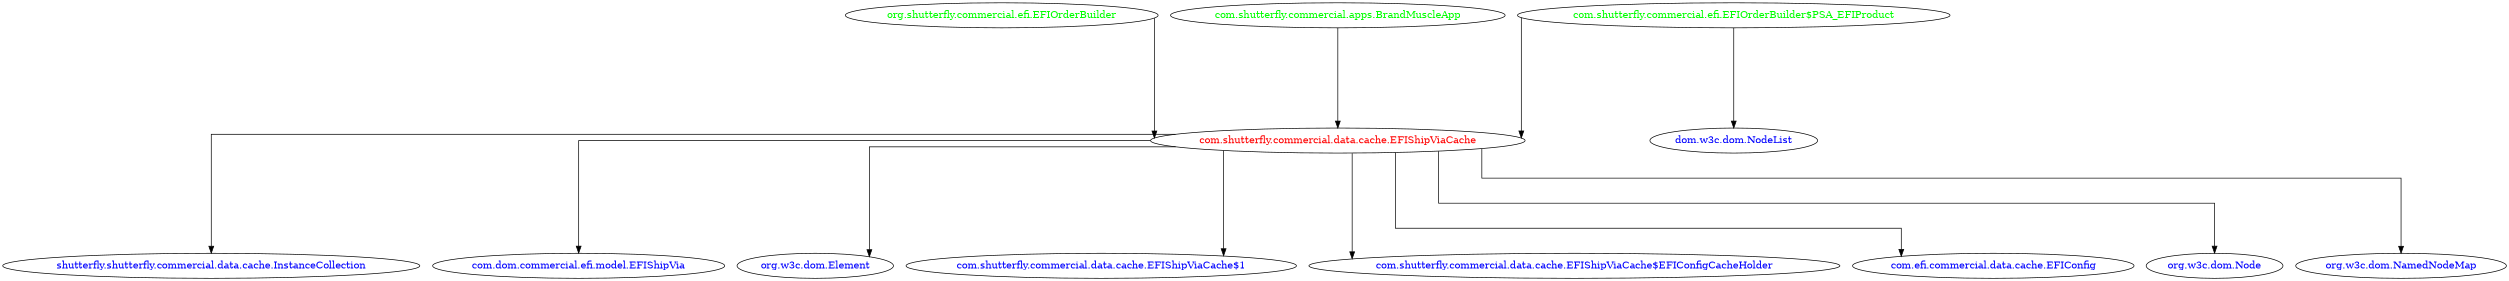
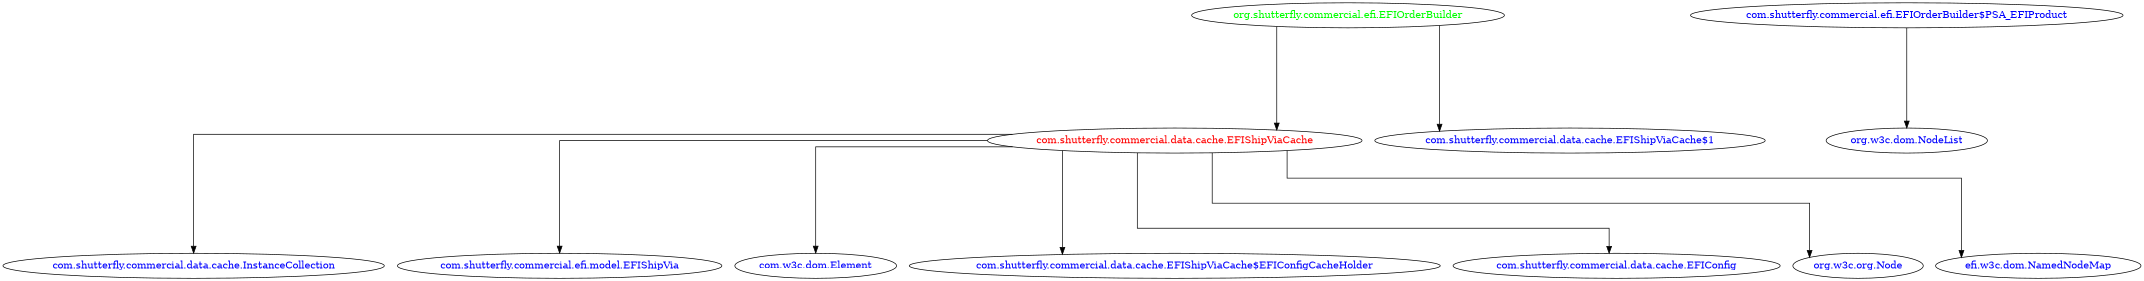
(1338, 15) -> none
(1734, 15) -> (1907, 15)
(1521, 74) -> none
(1734, 141) -> (1907, 141)
(1224, 200) -> (1440, 75)
(211, 266) -> (194, 266)
(579, 266) -> (560, 266)
(815, 266) -> (816, 266)
(1993, 266) -> (1617, 266)
(2215, 266) -> (1858, 266)
(2401, 266) -> (2038, 266)
